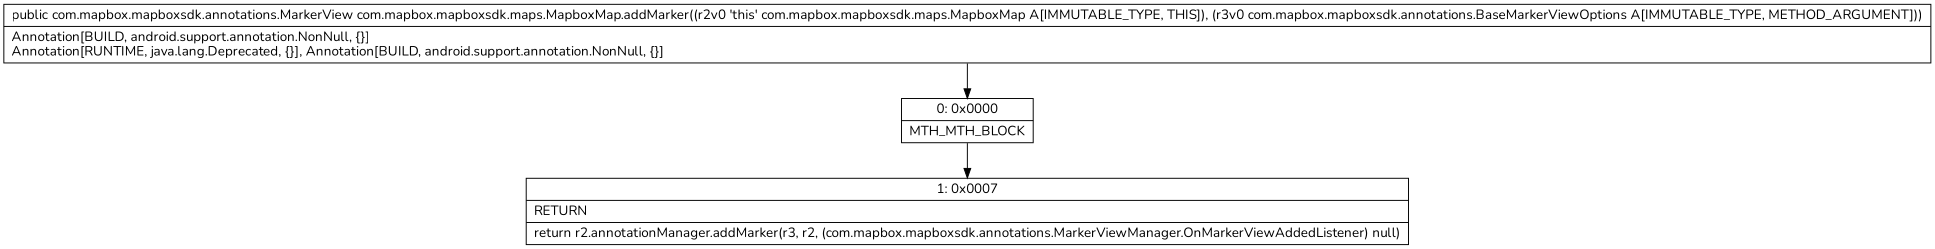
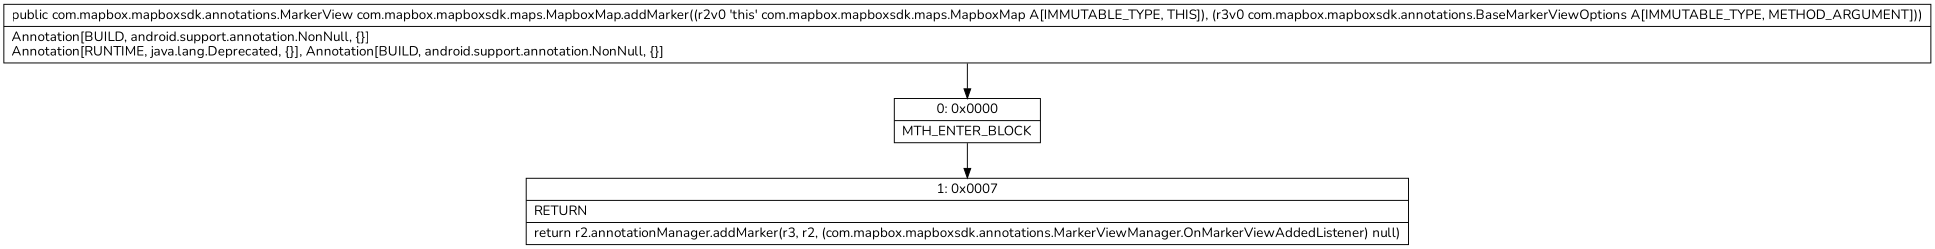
(967, 131) -> (967, 131)
